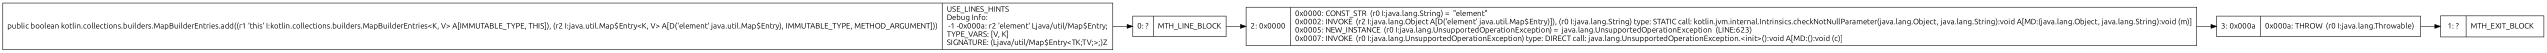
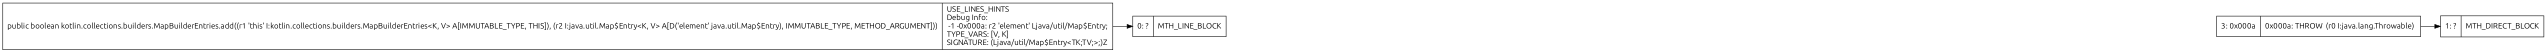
(1721, 26) -> none
(2502, 26) -> (2502, 26)
